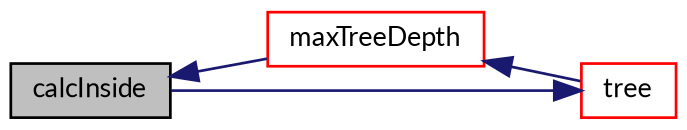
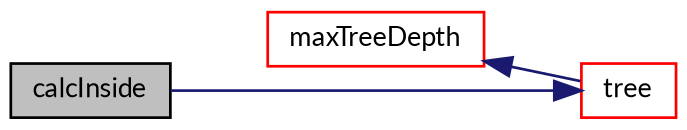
(232, 65) -> none
